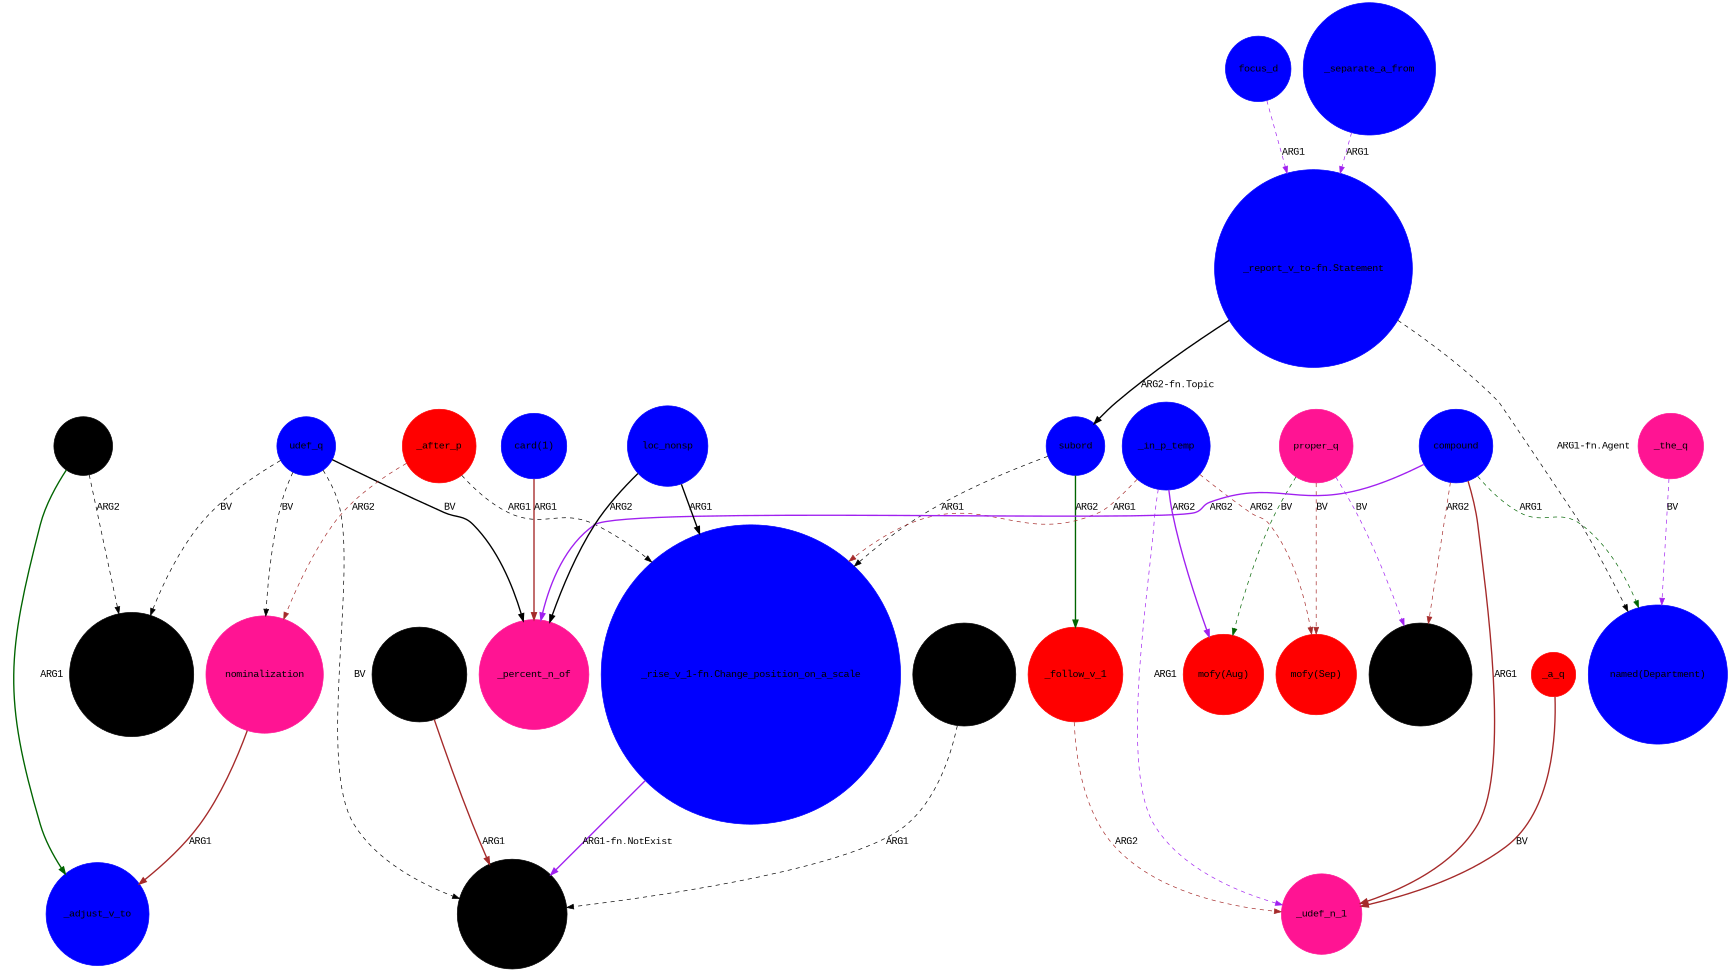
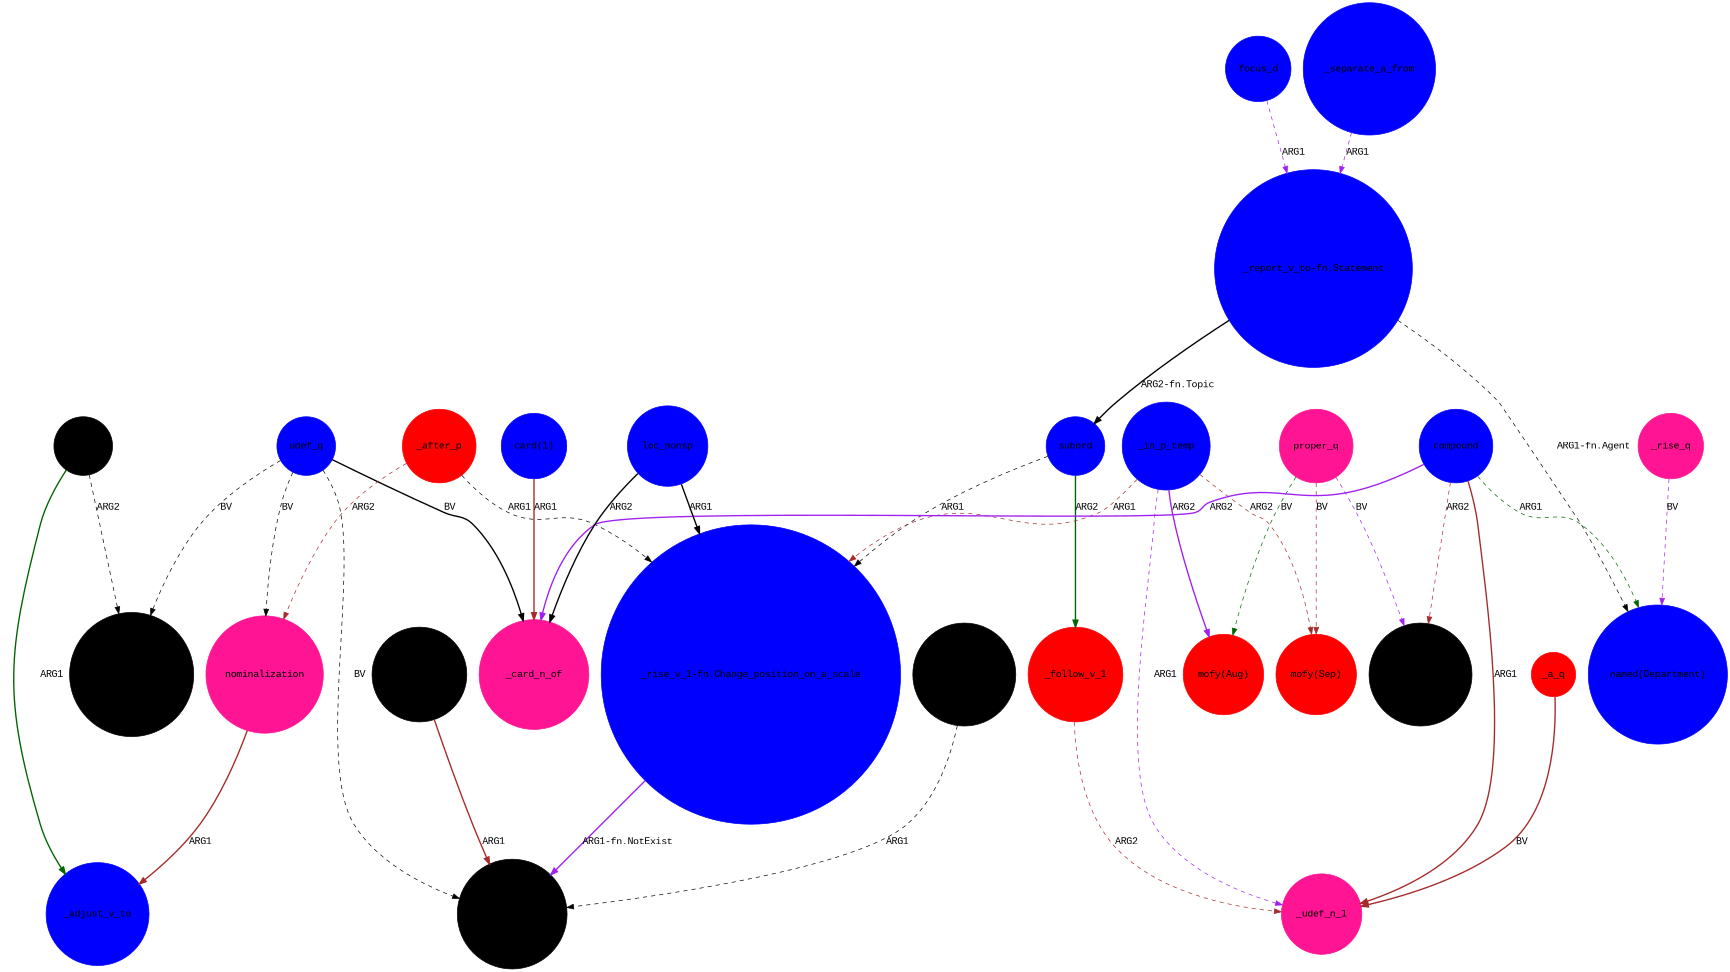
(1671, 446) -> (1671, 446)
(534, 675) -> (534, 675)
